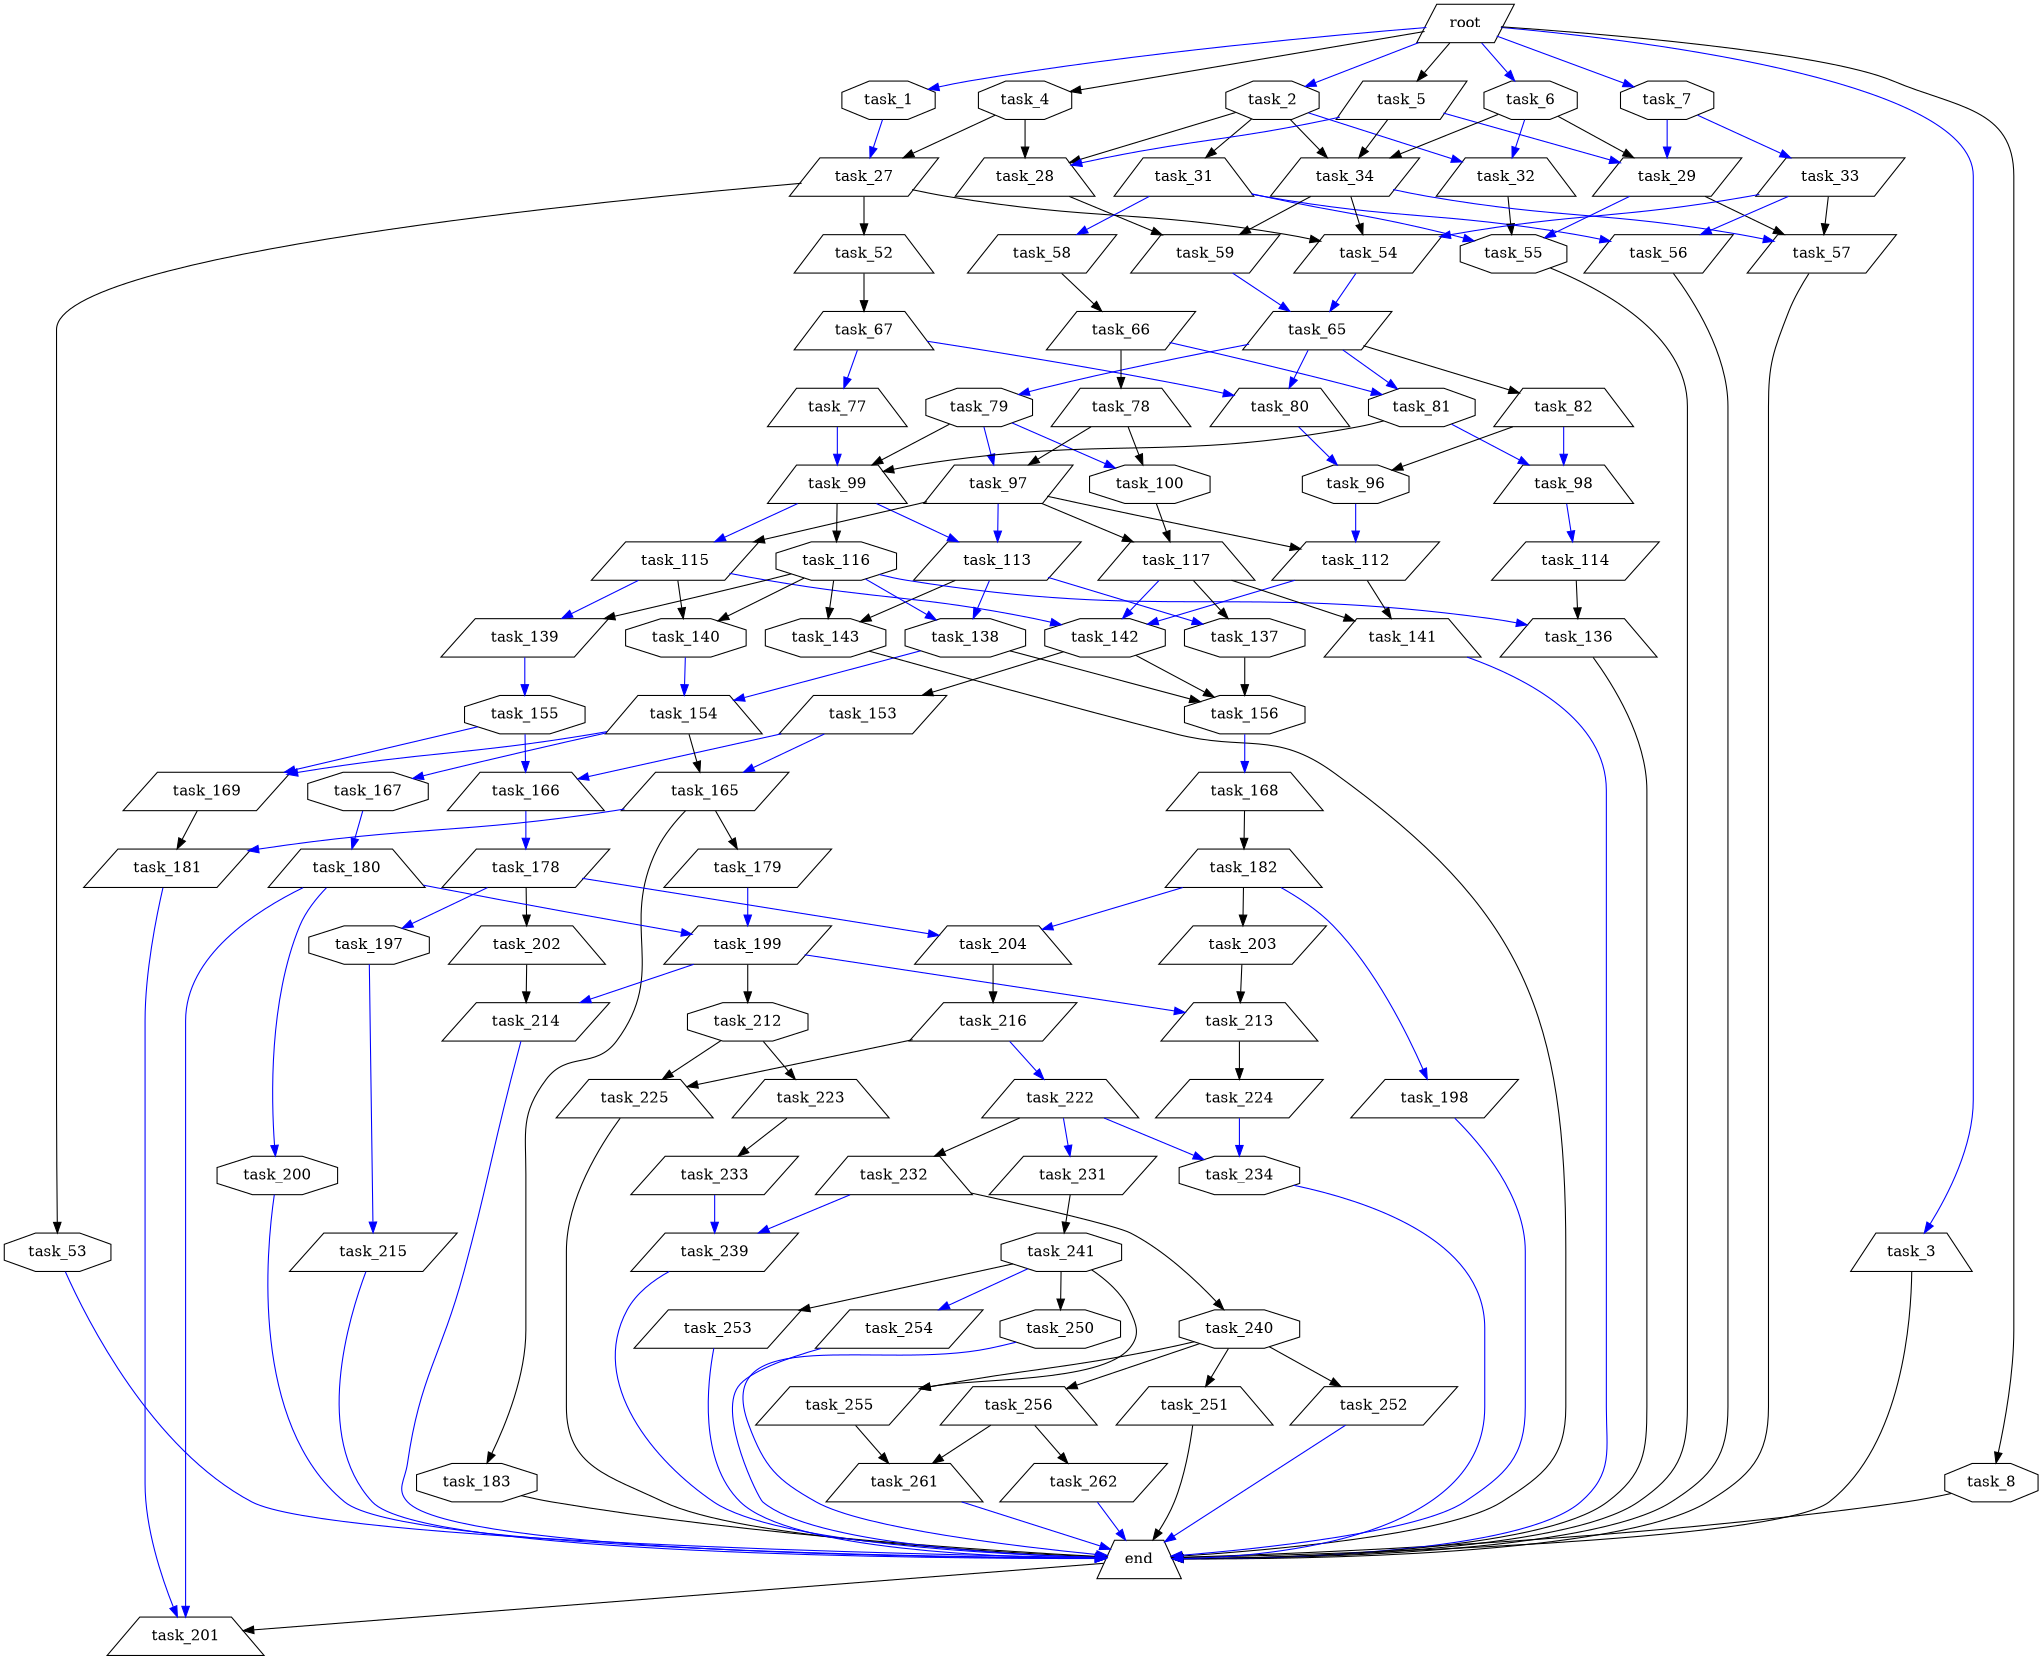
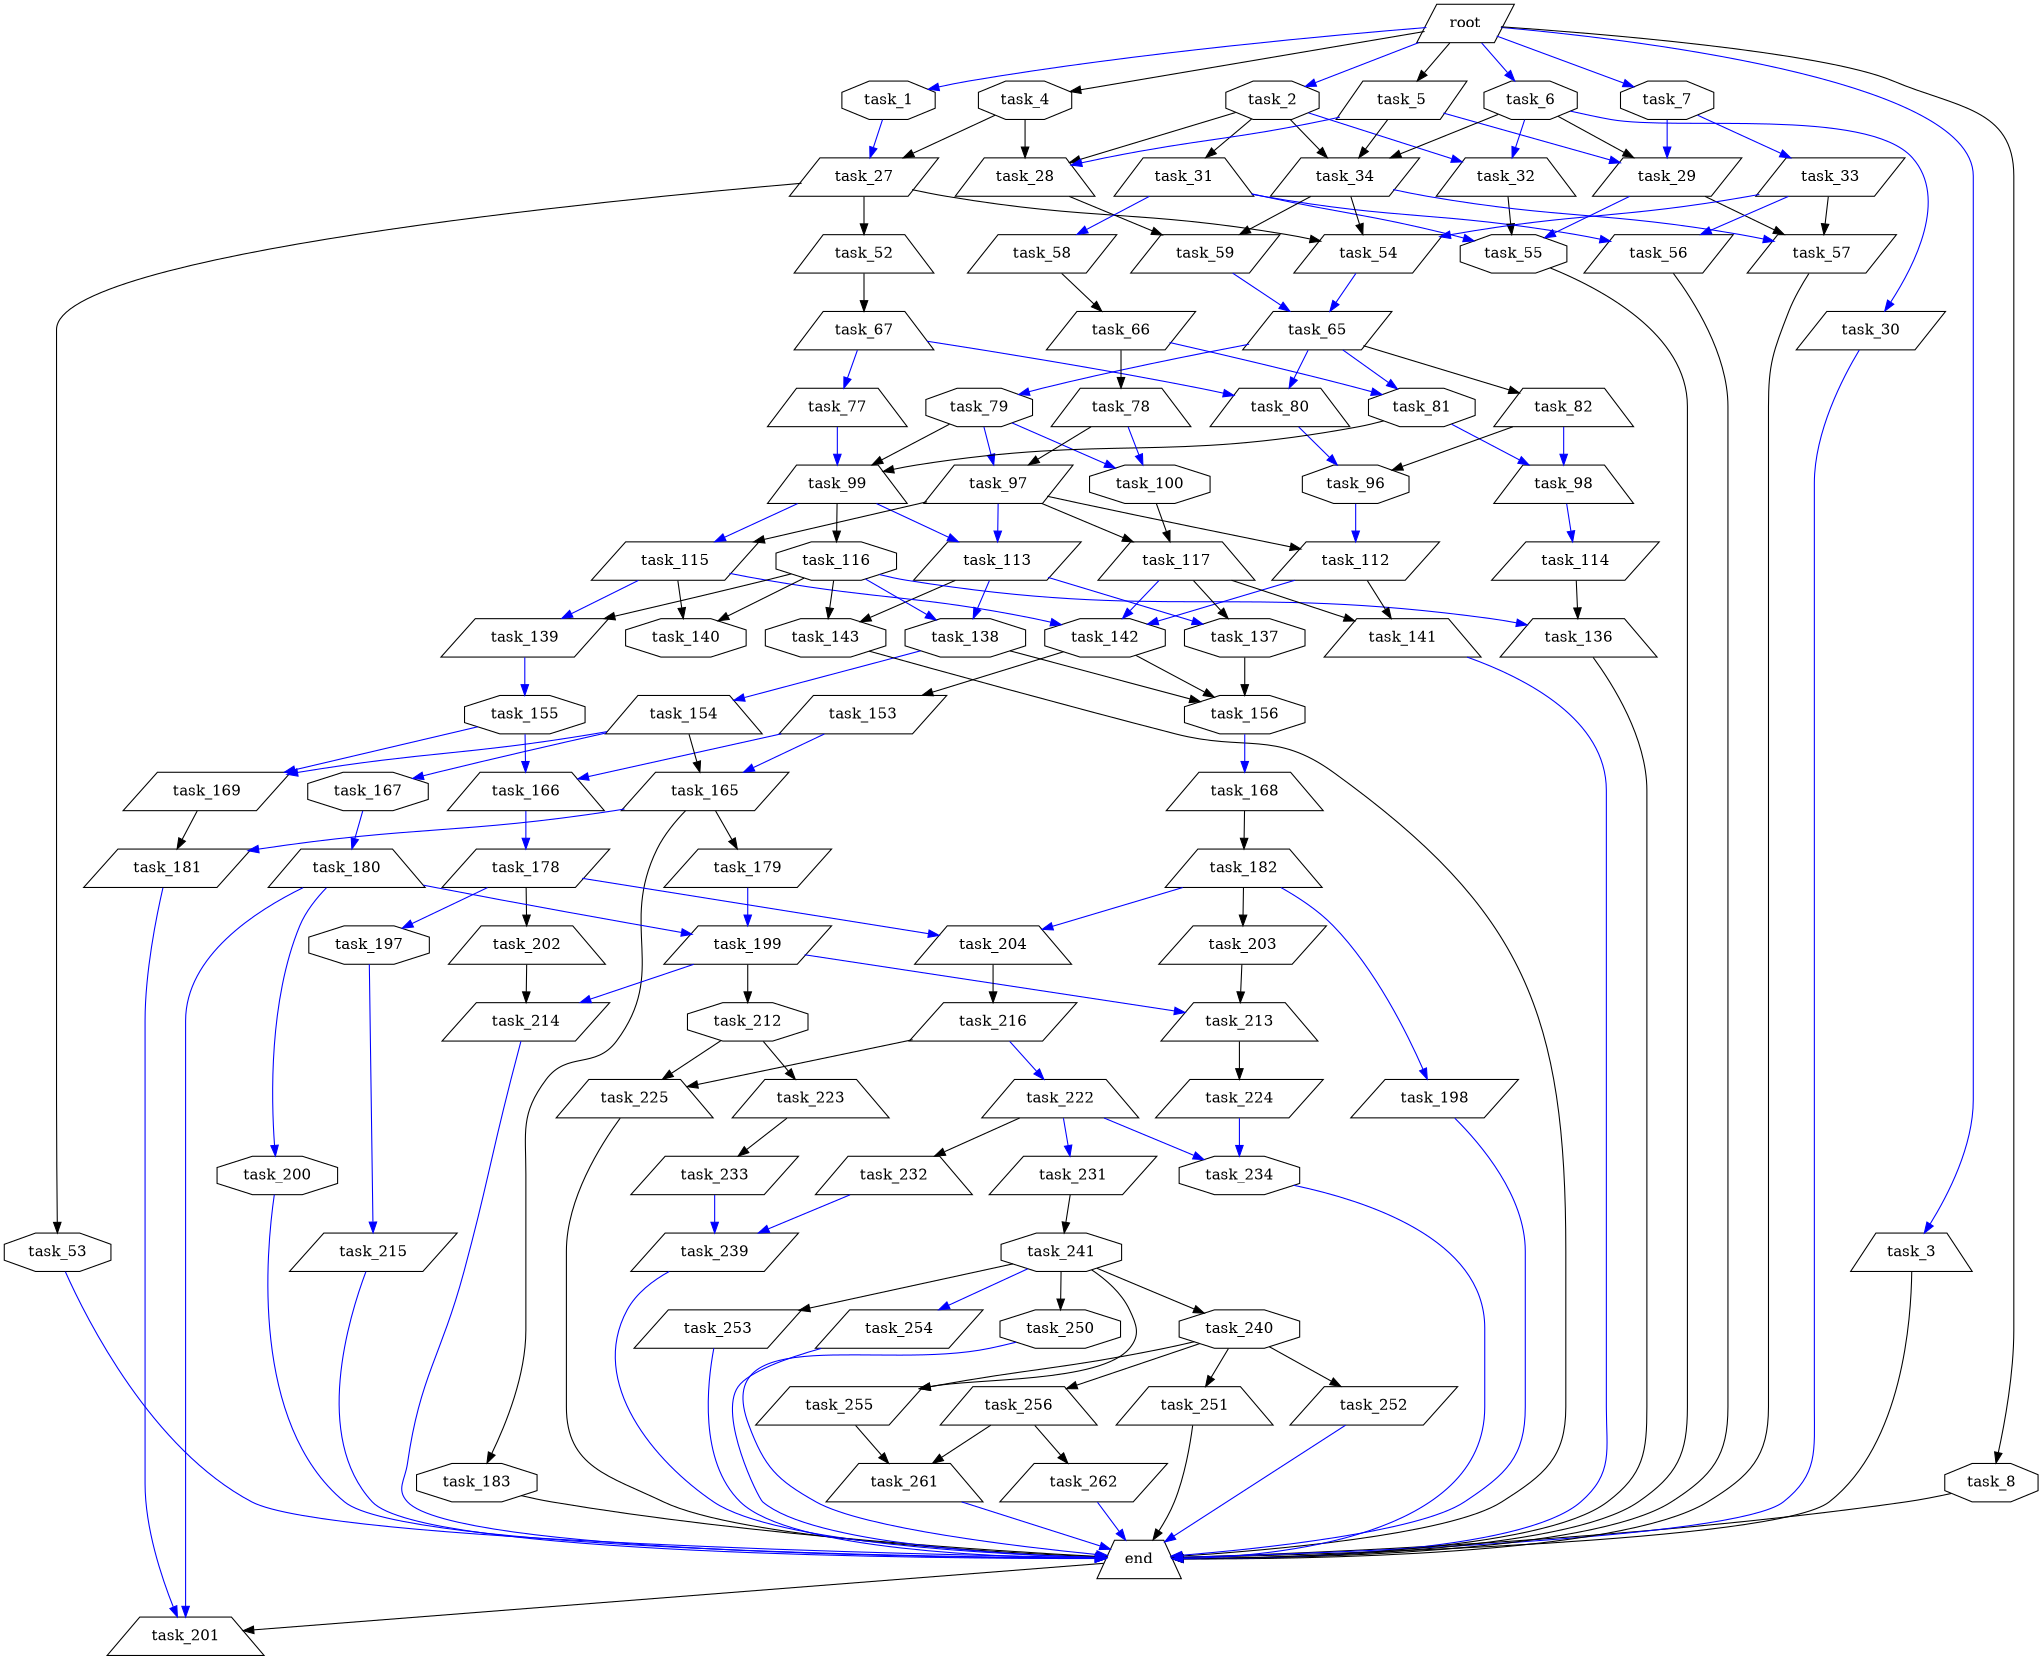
none -> (1871, 331)
(1134, 441) -> (1134, 441)
(685, 671) -> none
(1105, 1225) -> (1146, 1289)
